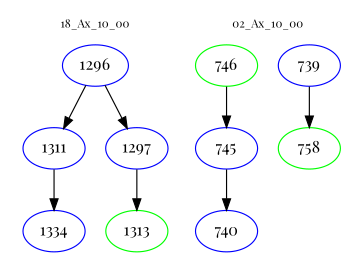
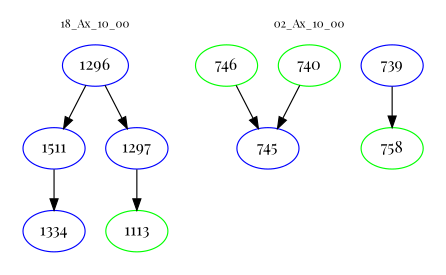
(54, 148) -> (54, 148)
(227, 184) -> (291, 102)
(137, 231) -> (137, 231)
(227, 231) -> (309, 66)
